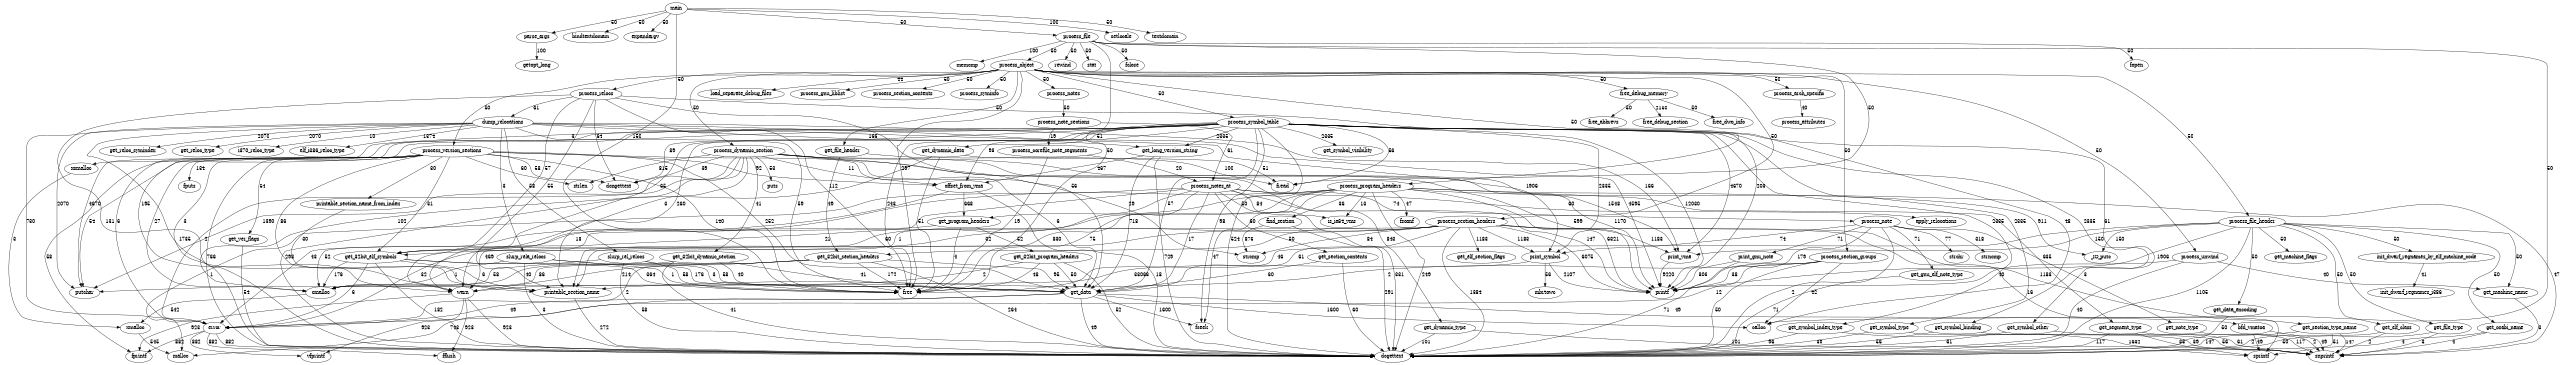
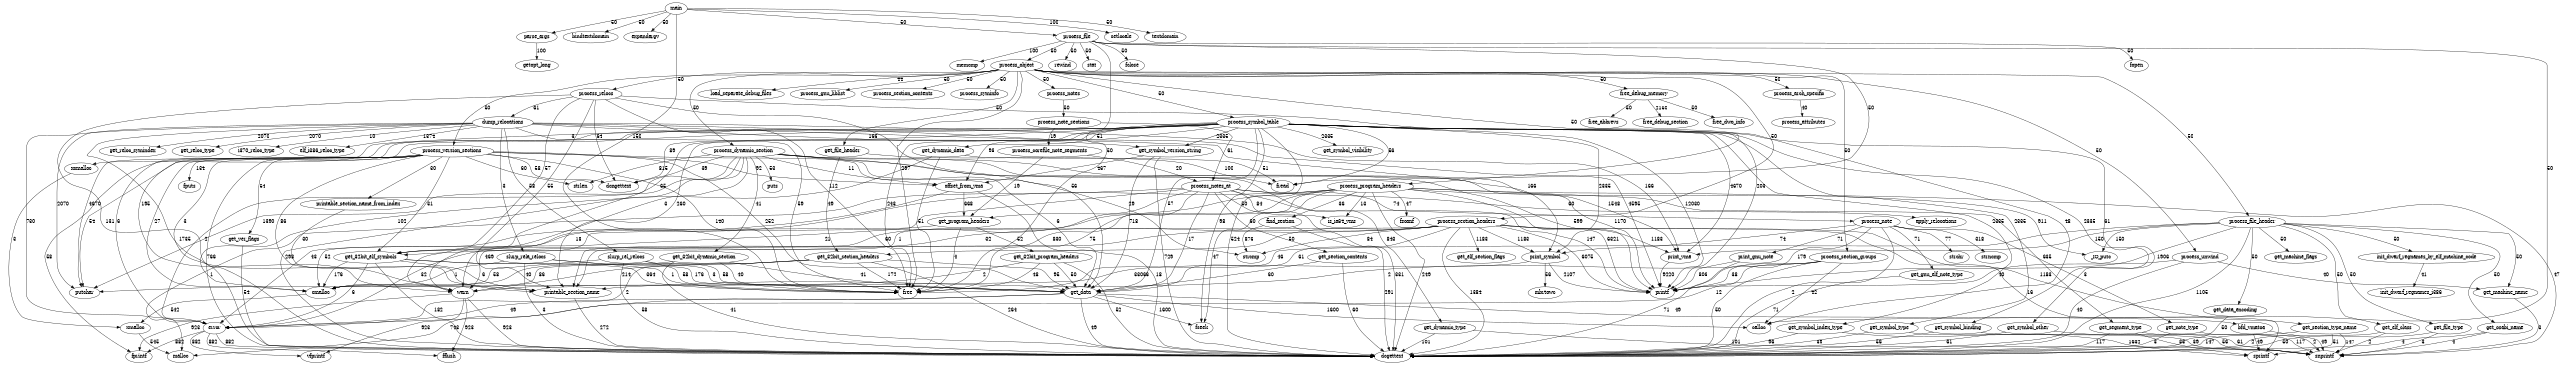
(1170, 151) -> (1170, 151)
(1532, 187) -> (1532, 187)
(989, 237) -> (1008, 185)
none -> (1793, 353)
